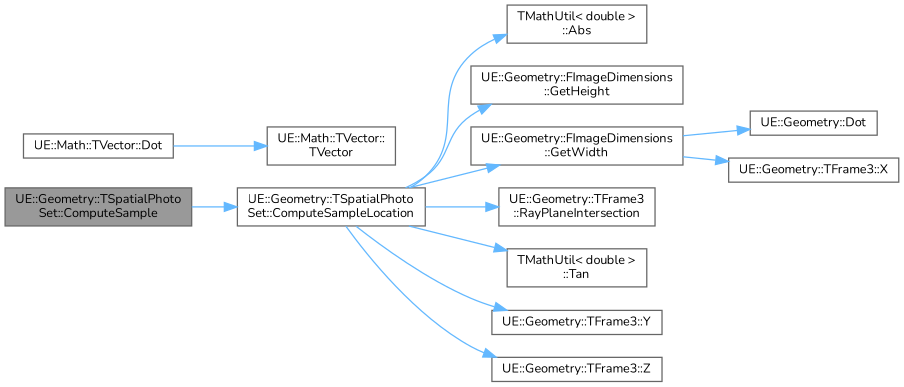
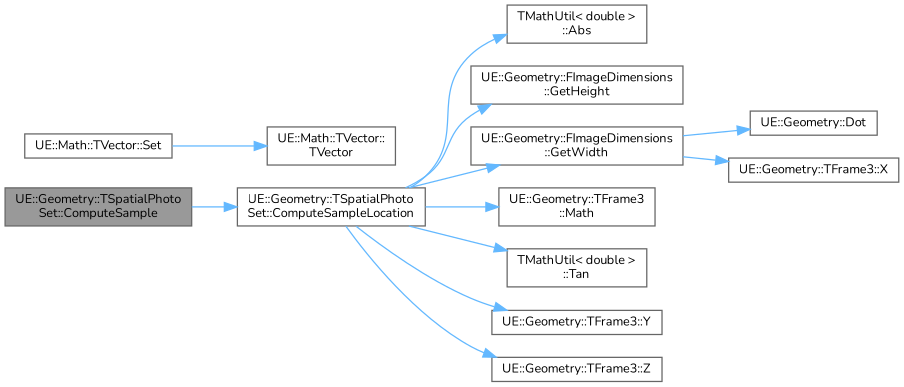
(98, 146) -> (98, 146)
(577, 207) -> (577, 207)
